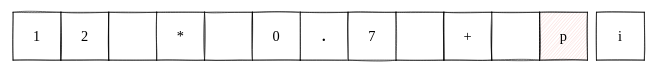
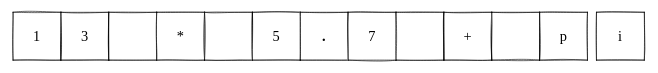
(84, 36) -> (84, 36)
(276, 36) -> (276, 36)
(564, 36) -> (564, 36)
